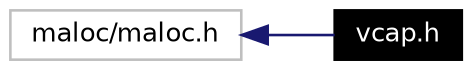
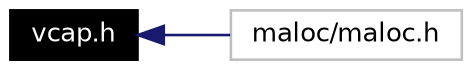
(301, 35) -> (197, 35)
